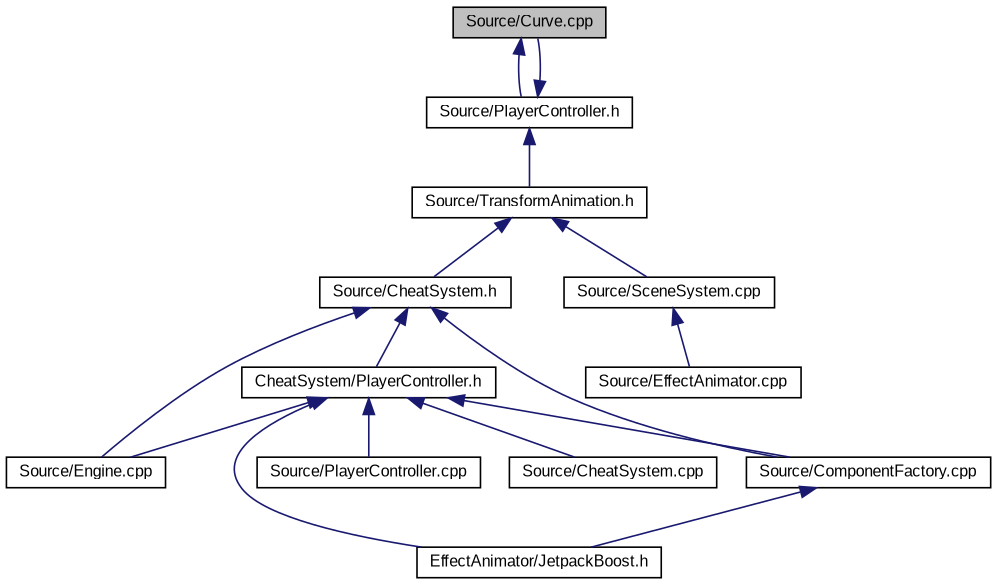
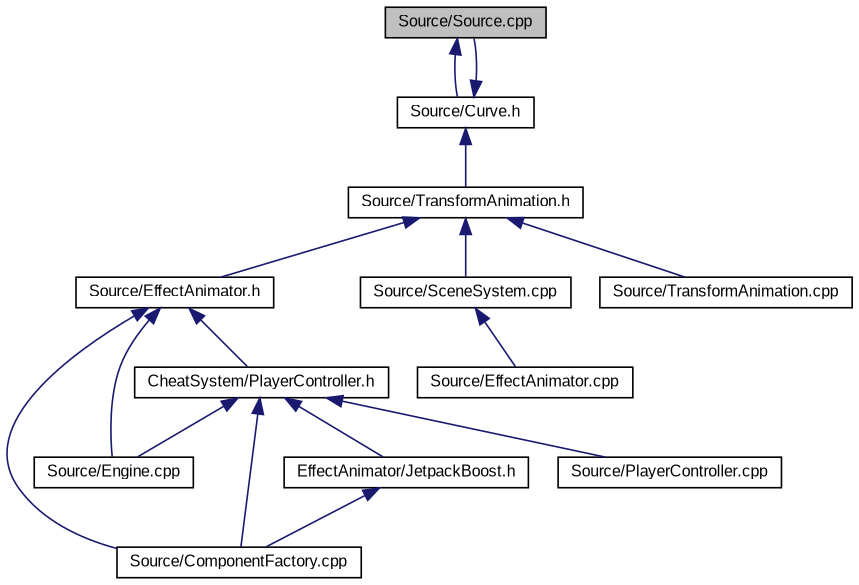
(529, 22) -> (466, 22)
(529, 112) -> (466, 112)
(415, 292) -> (175, 292)
none -> (726, 292)
(613, 472) -> none
(696, 520) -> (315, 521)
